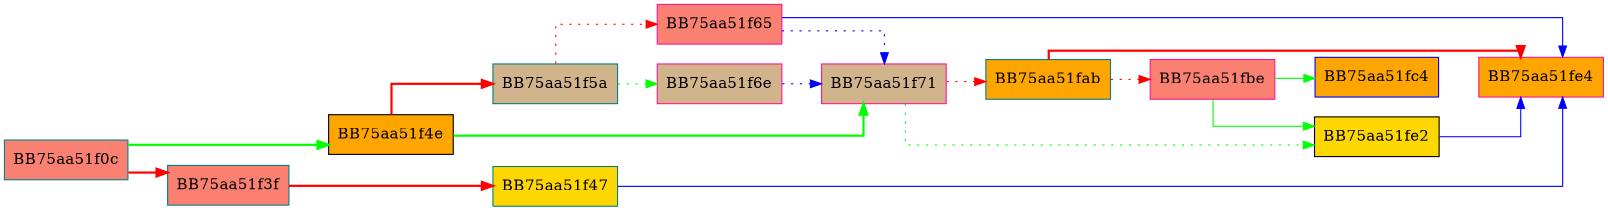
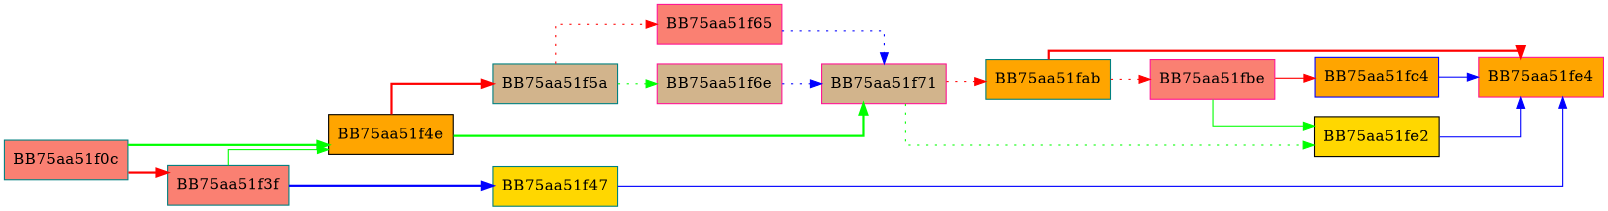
(1186, 18) -> (1453, 77)
(1290, 78) -> (1290, 78)
none -> (265, 150)
(385, 186) -> (385, 186)
